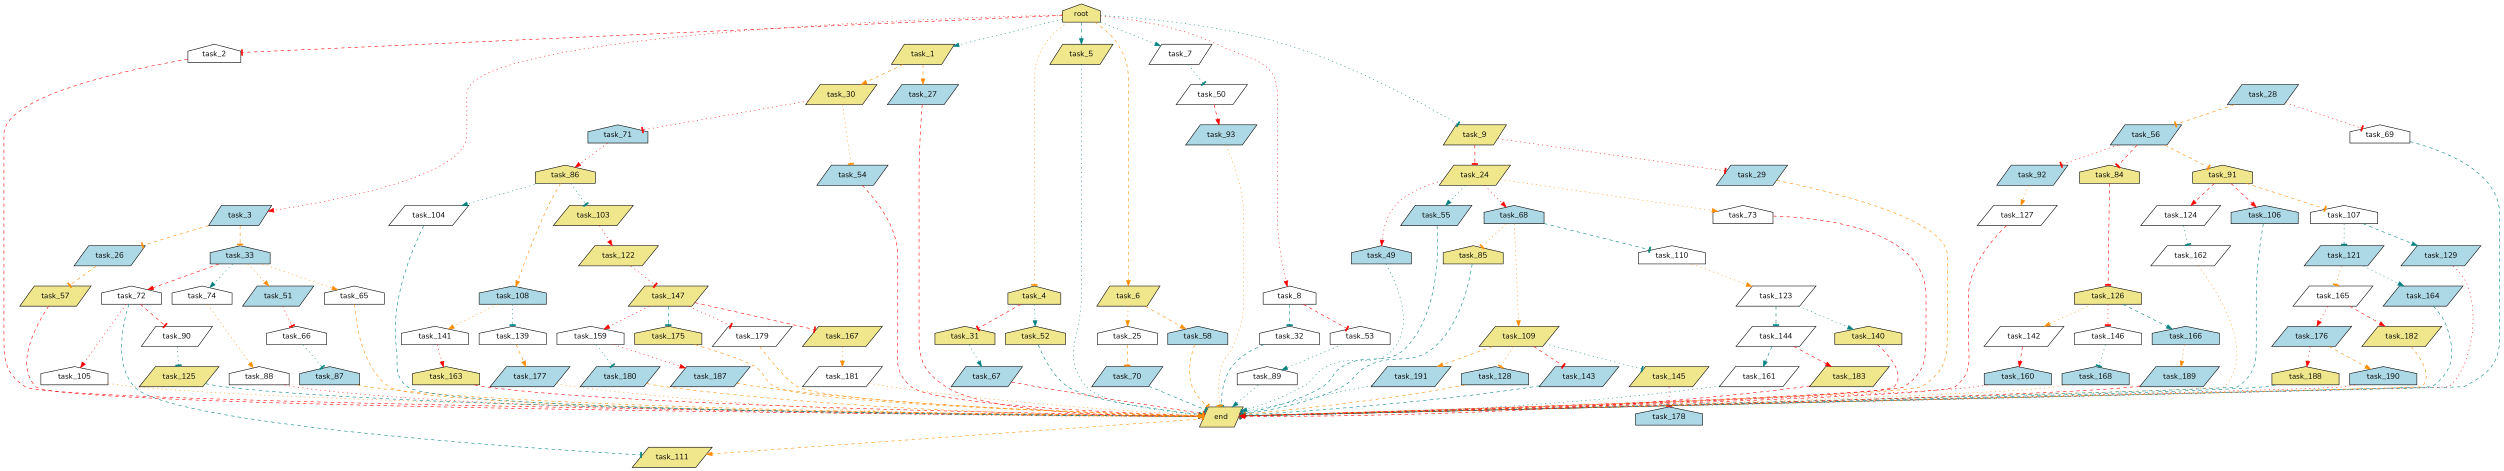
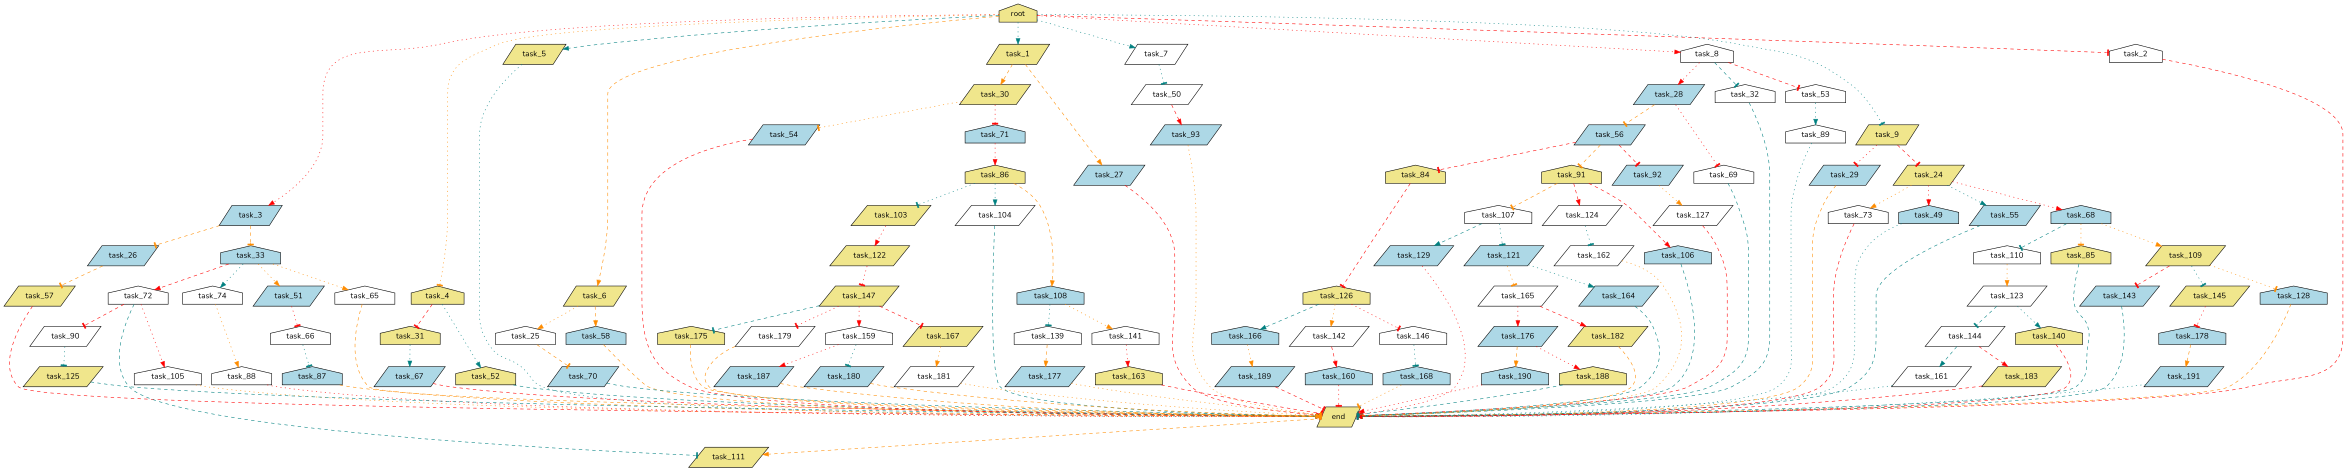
none -> (1691, 71)
(2091, 155) -> (1628, 154)
(1468, 356) -> (2189, 353)
